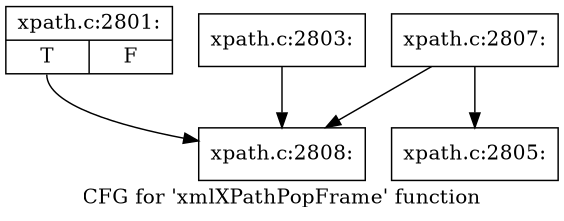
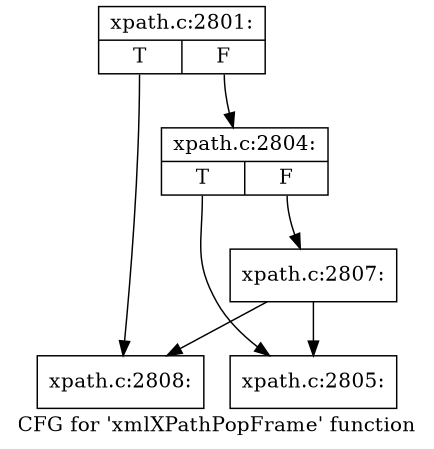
(282, 40) -> none
none -> (245, 161)
